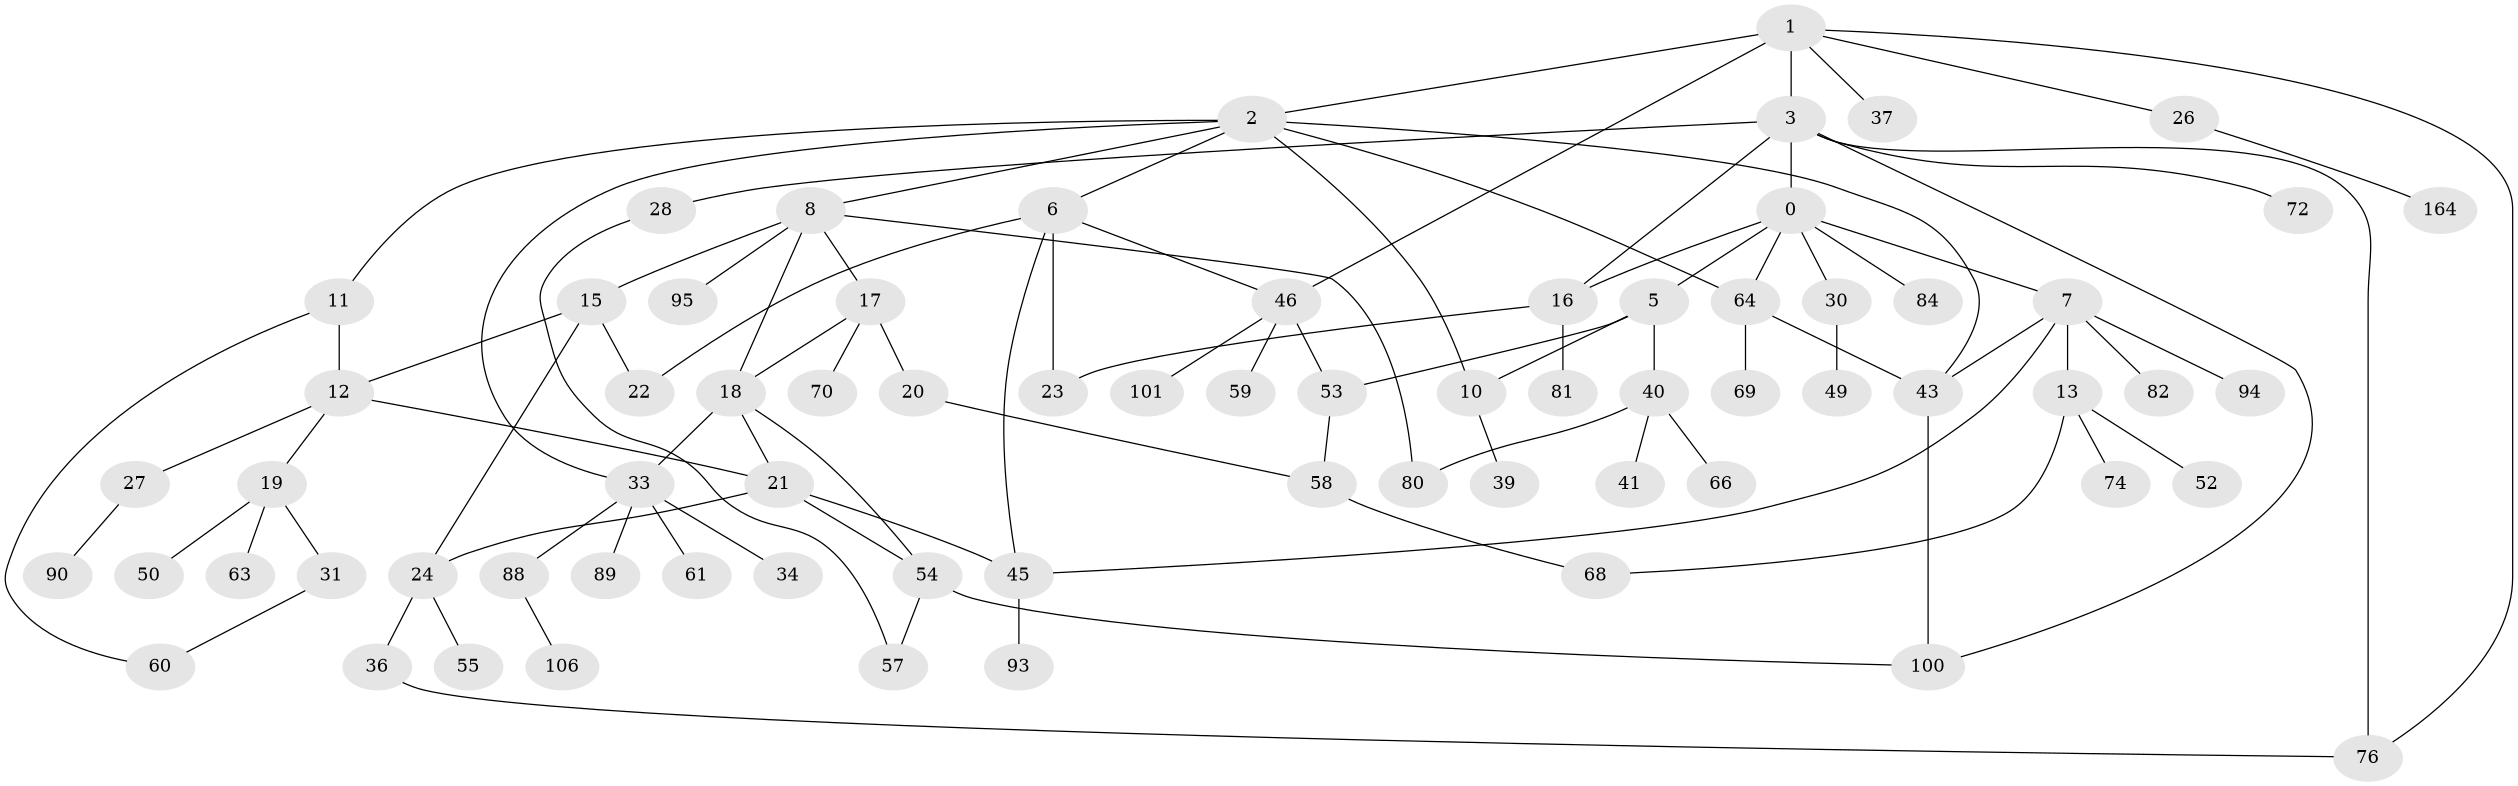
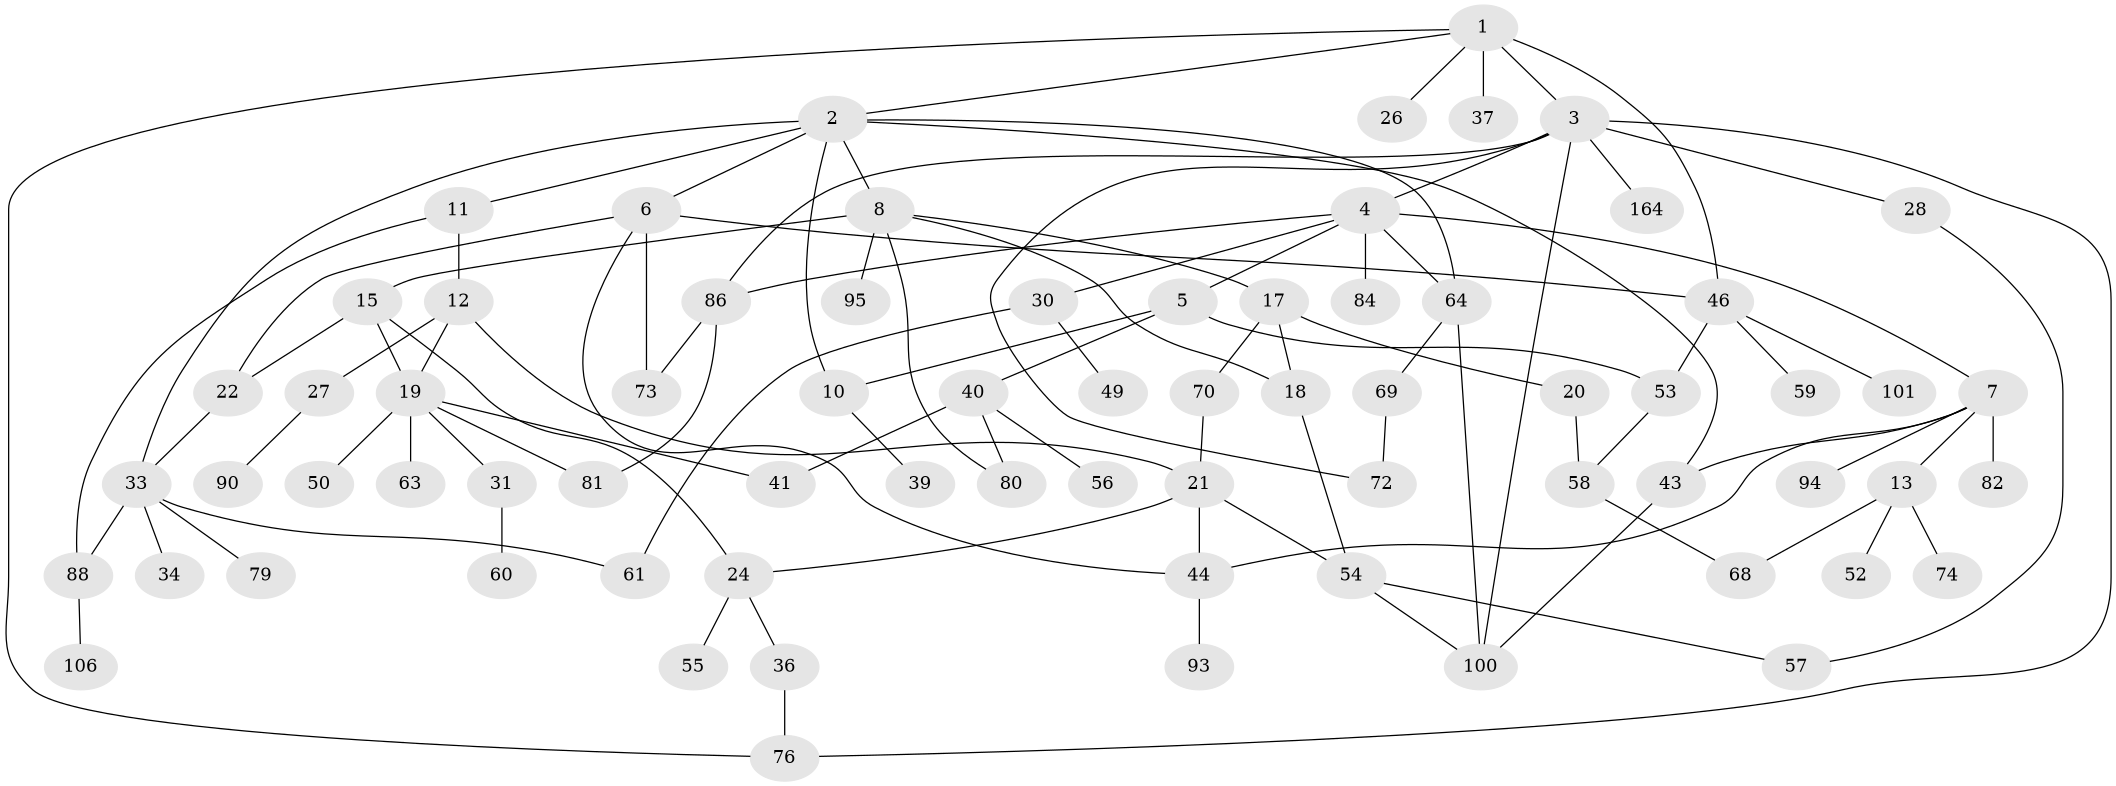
(2313, 162) -> (1611, 165)
(1791, 210) -> (1365, 210)
(1563, 302) -> (716, 302)
(1827, 343) -> (1469, 484)
(465, 348) -> (386, 340)
none -> (787, 372)
(1053, 393) -> (646, 393)
none -> (502, 439)
none -> (596, 439)
(686, 439) -> (183, 439)
(755, 439) -> (1202, 439)
none -> (1384, 439)
(68, 464) -> (192, 329)
(1721, 484) -> (1103, 484)
(606, 576) -> (261, 576)
(1019, 576) -> (1199, 576)
